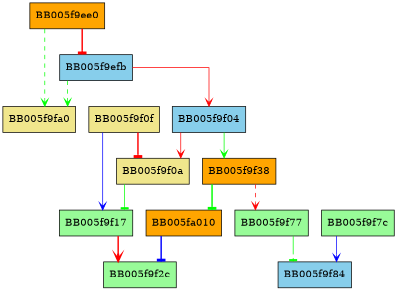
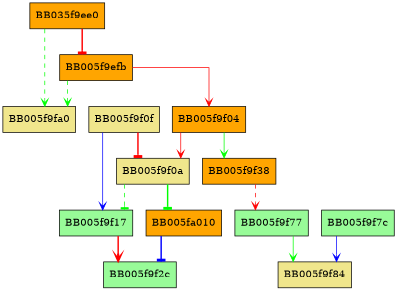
(67, 16) -> (67, 16)
(96, 68) -> (96, 68)
(209, 119) -> (209, 119)
(125, 195) -> (125, 195)
(212, 195) -> (168, 195)
(293, 245) -> (293, 245)
(315, 275) -> (315, 275)
